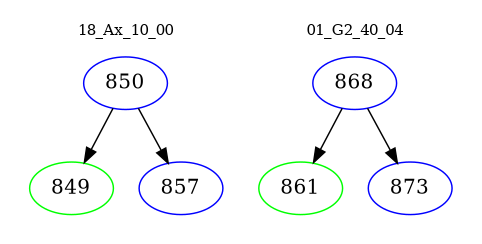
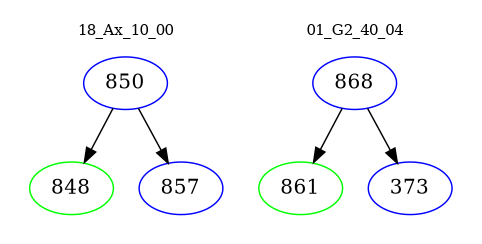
(72, 188) -> (72, 188)
(410, 188) -> (410, 188)
